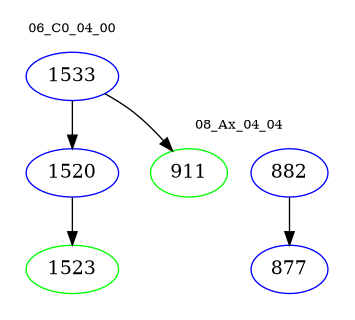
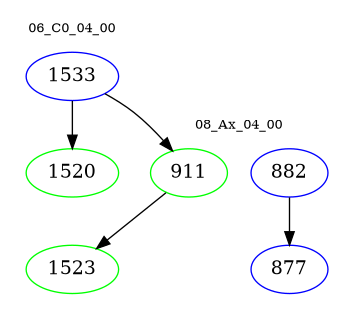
(239, 125) -> (239, 125)
(72, 173) -> (72, 173)
(72, 215) -> (148, 207)
